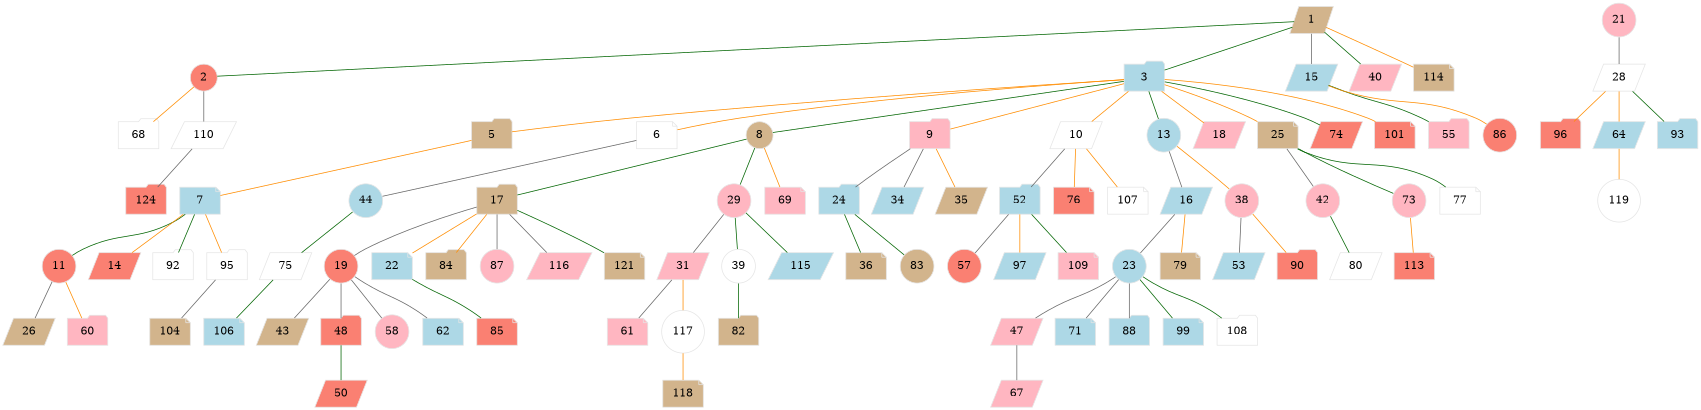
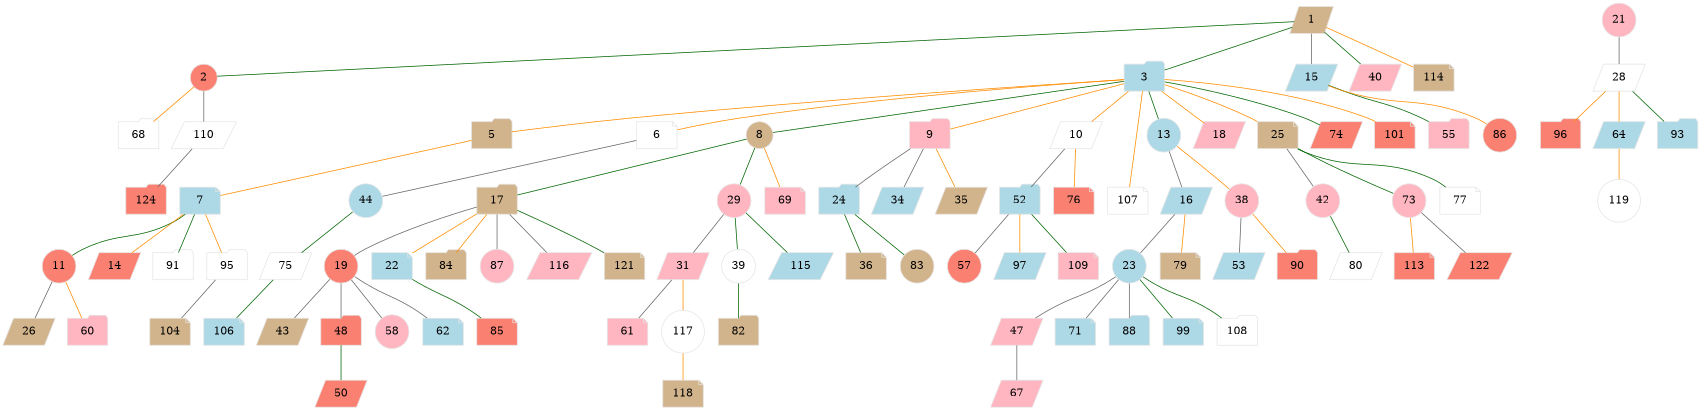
(1102, 168) -> (1136, 139)
(173, 266) -> (173, 266)
none -> (1480, 266)
